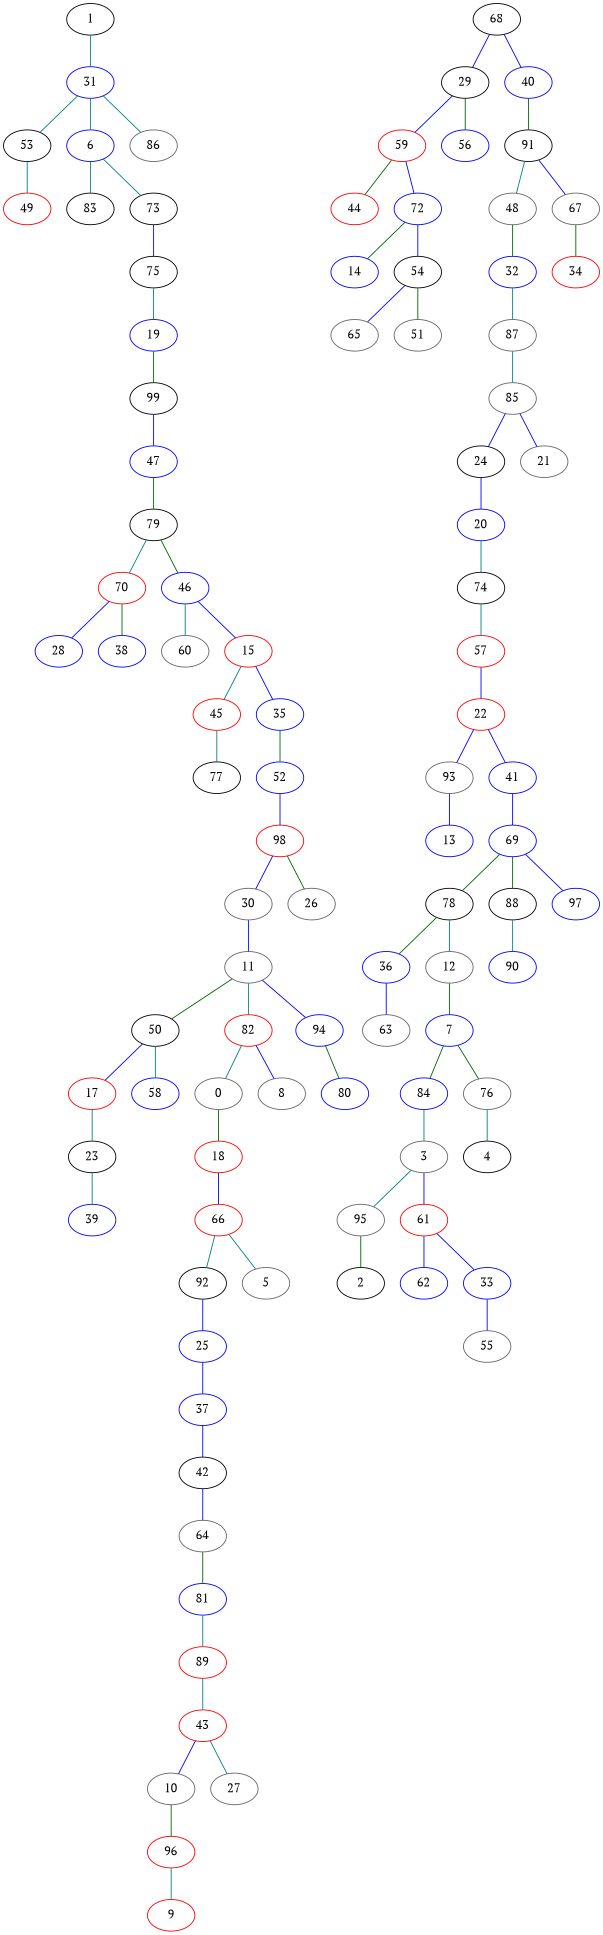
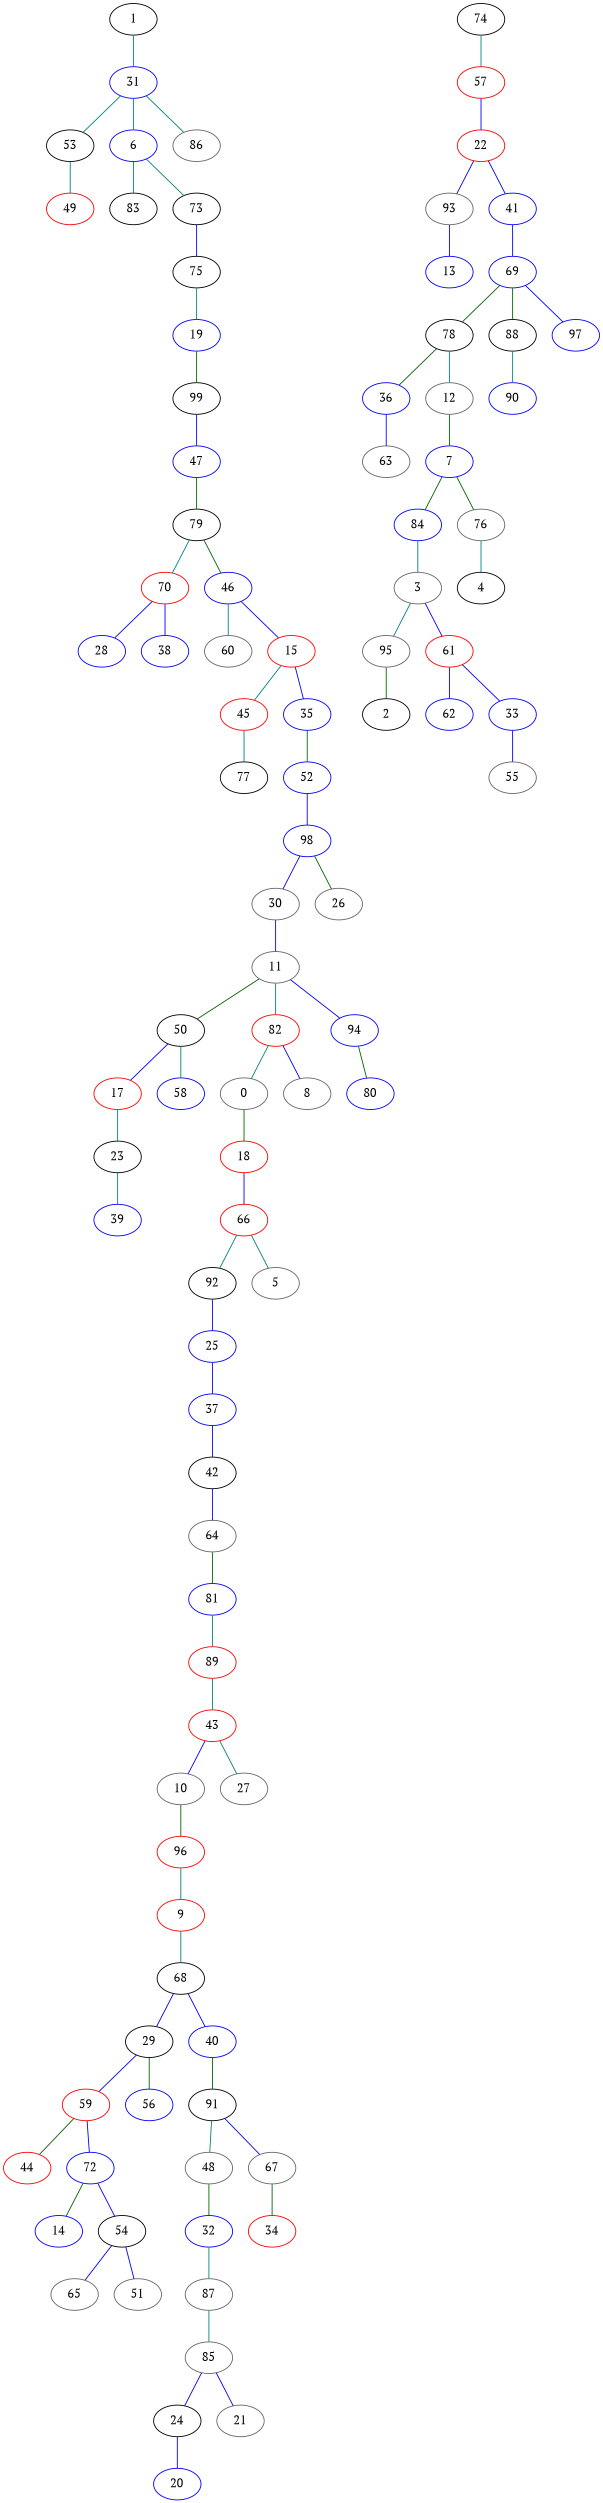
(418, 304) -> (130, 2263)
(481, 557) -> none
(122, 620) -> (165, 620)
(280, 841) -> (307, 841)
none -> (181, 1947)
